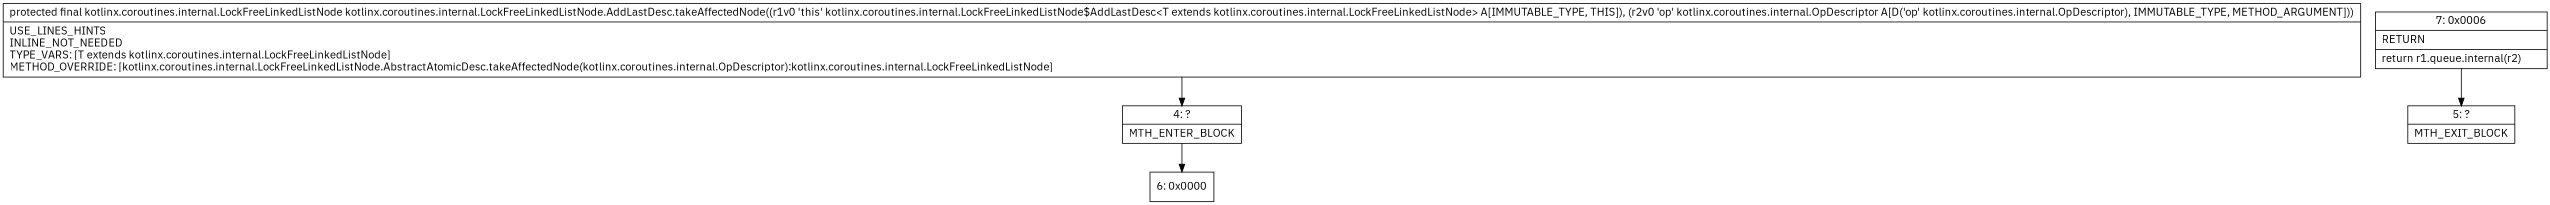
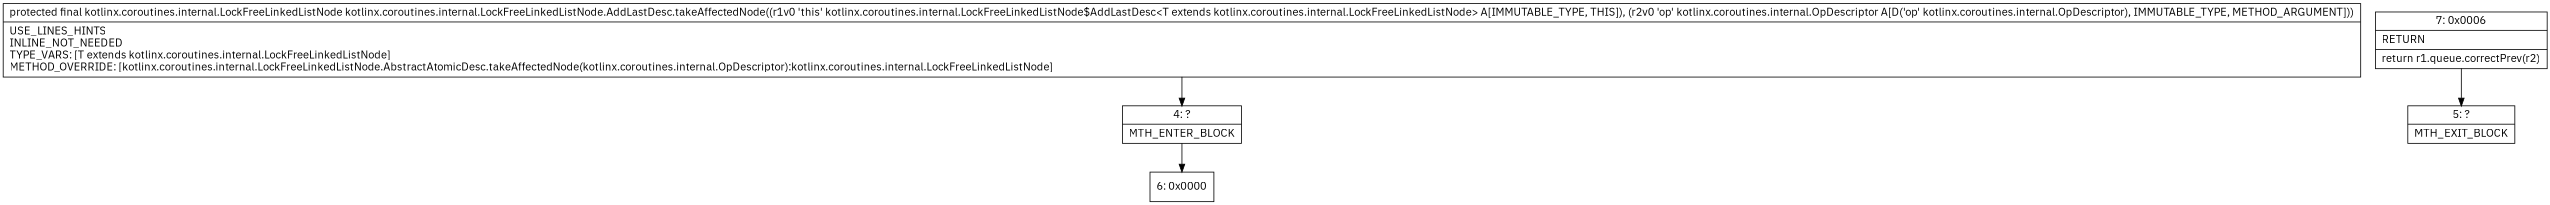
(2452, 59) -> (2461, 59)
